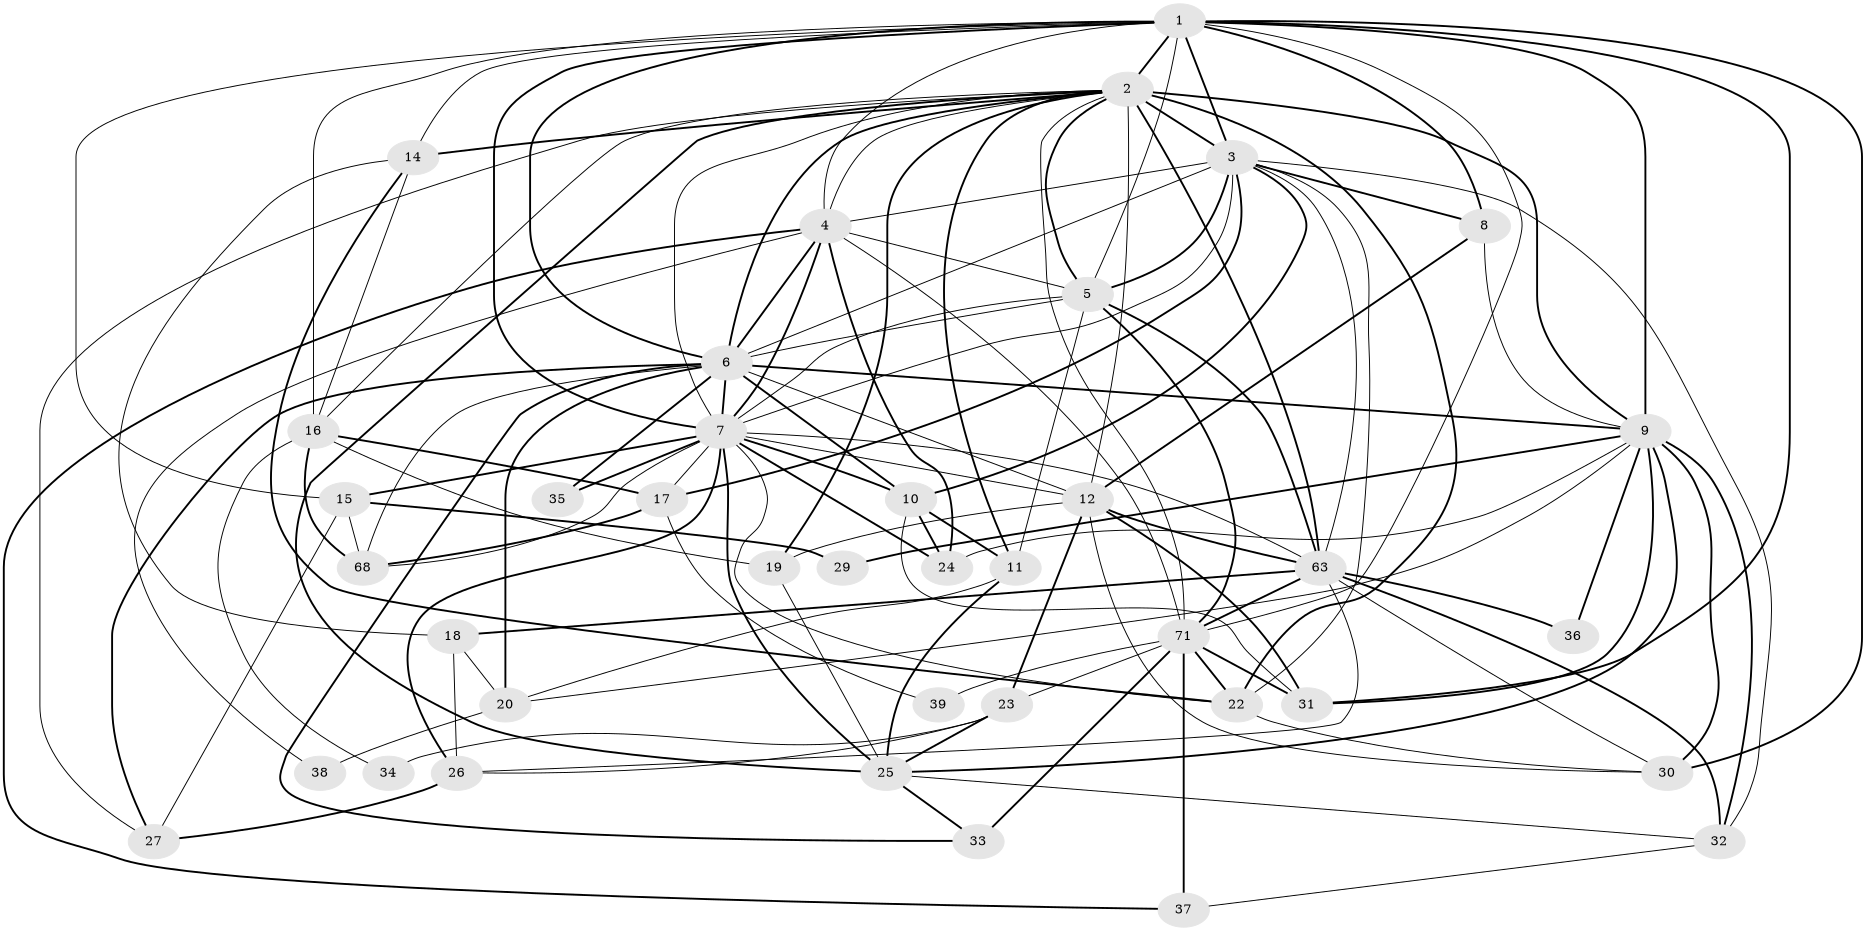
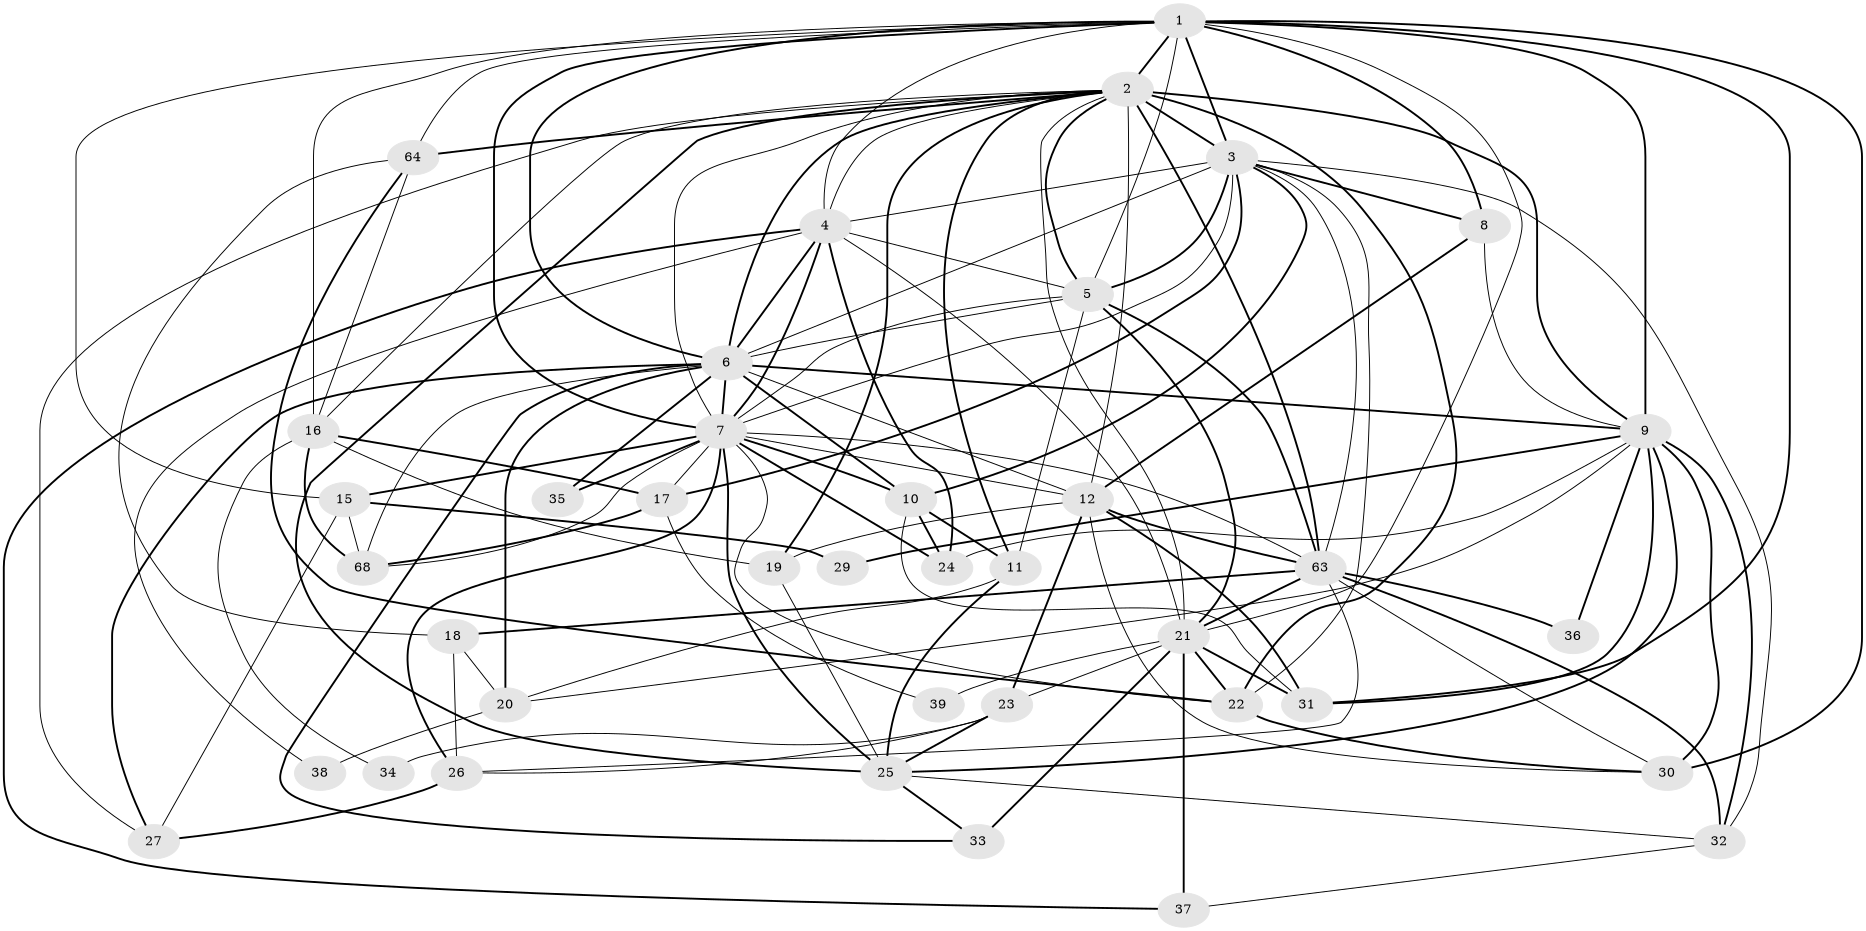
(413, 158) -> (413, 158)
(1184, 636) -> (1184, 636)
(1447, 756) -> (1447, 756)
